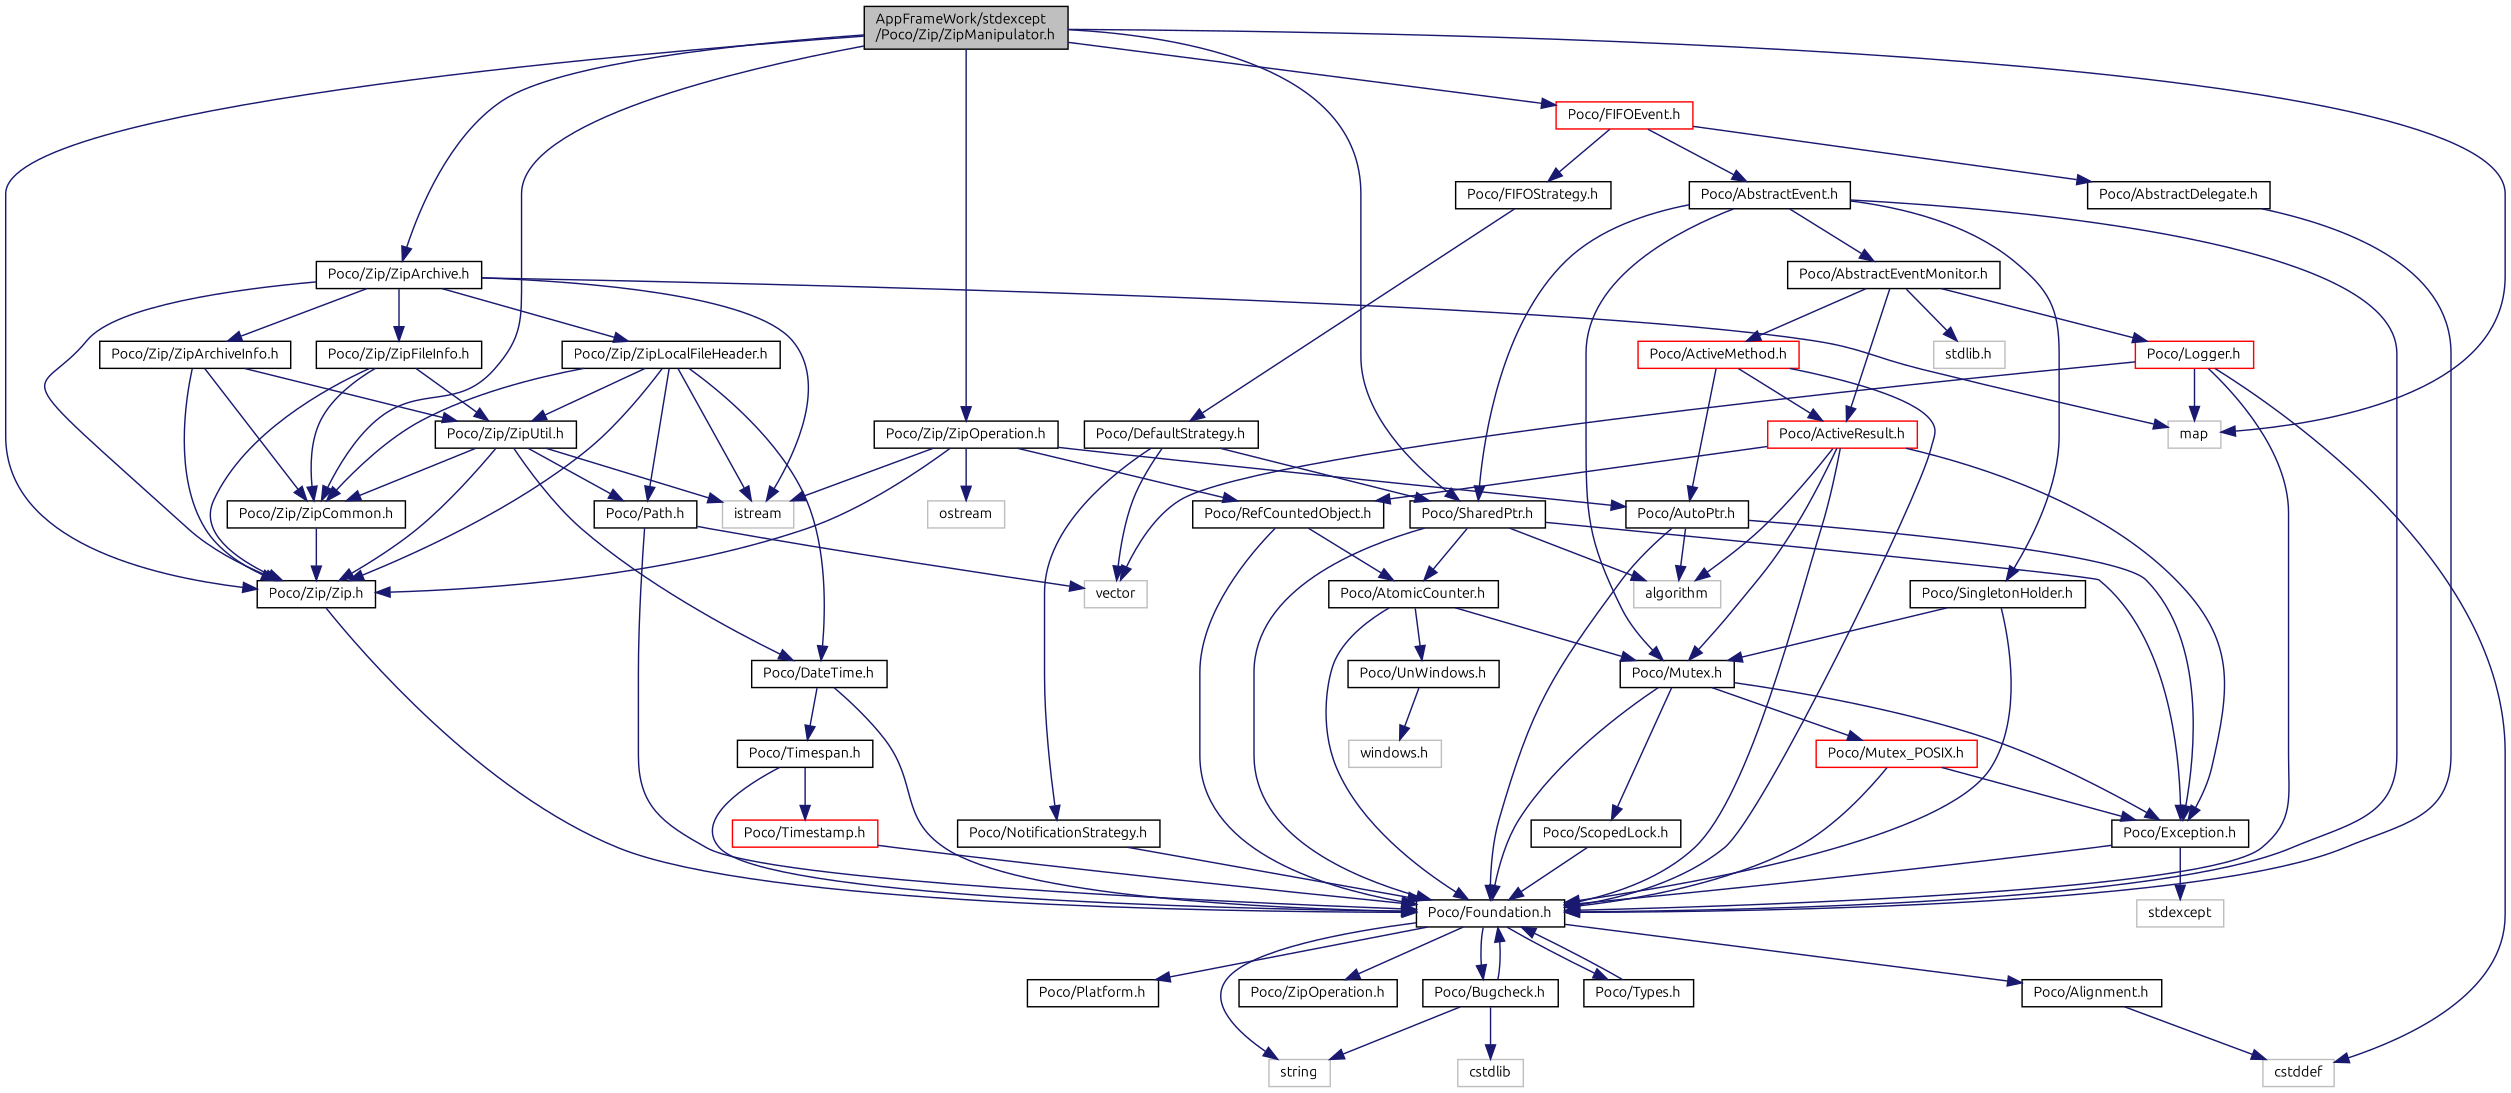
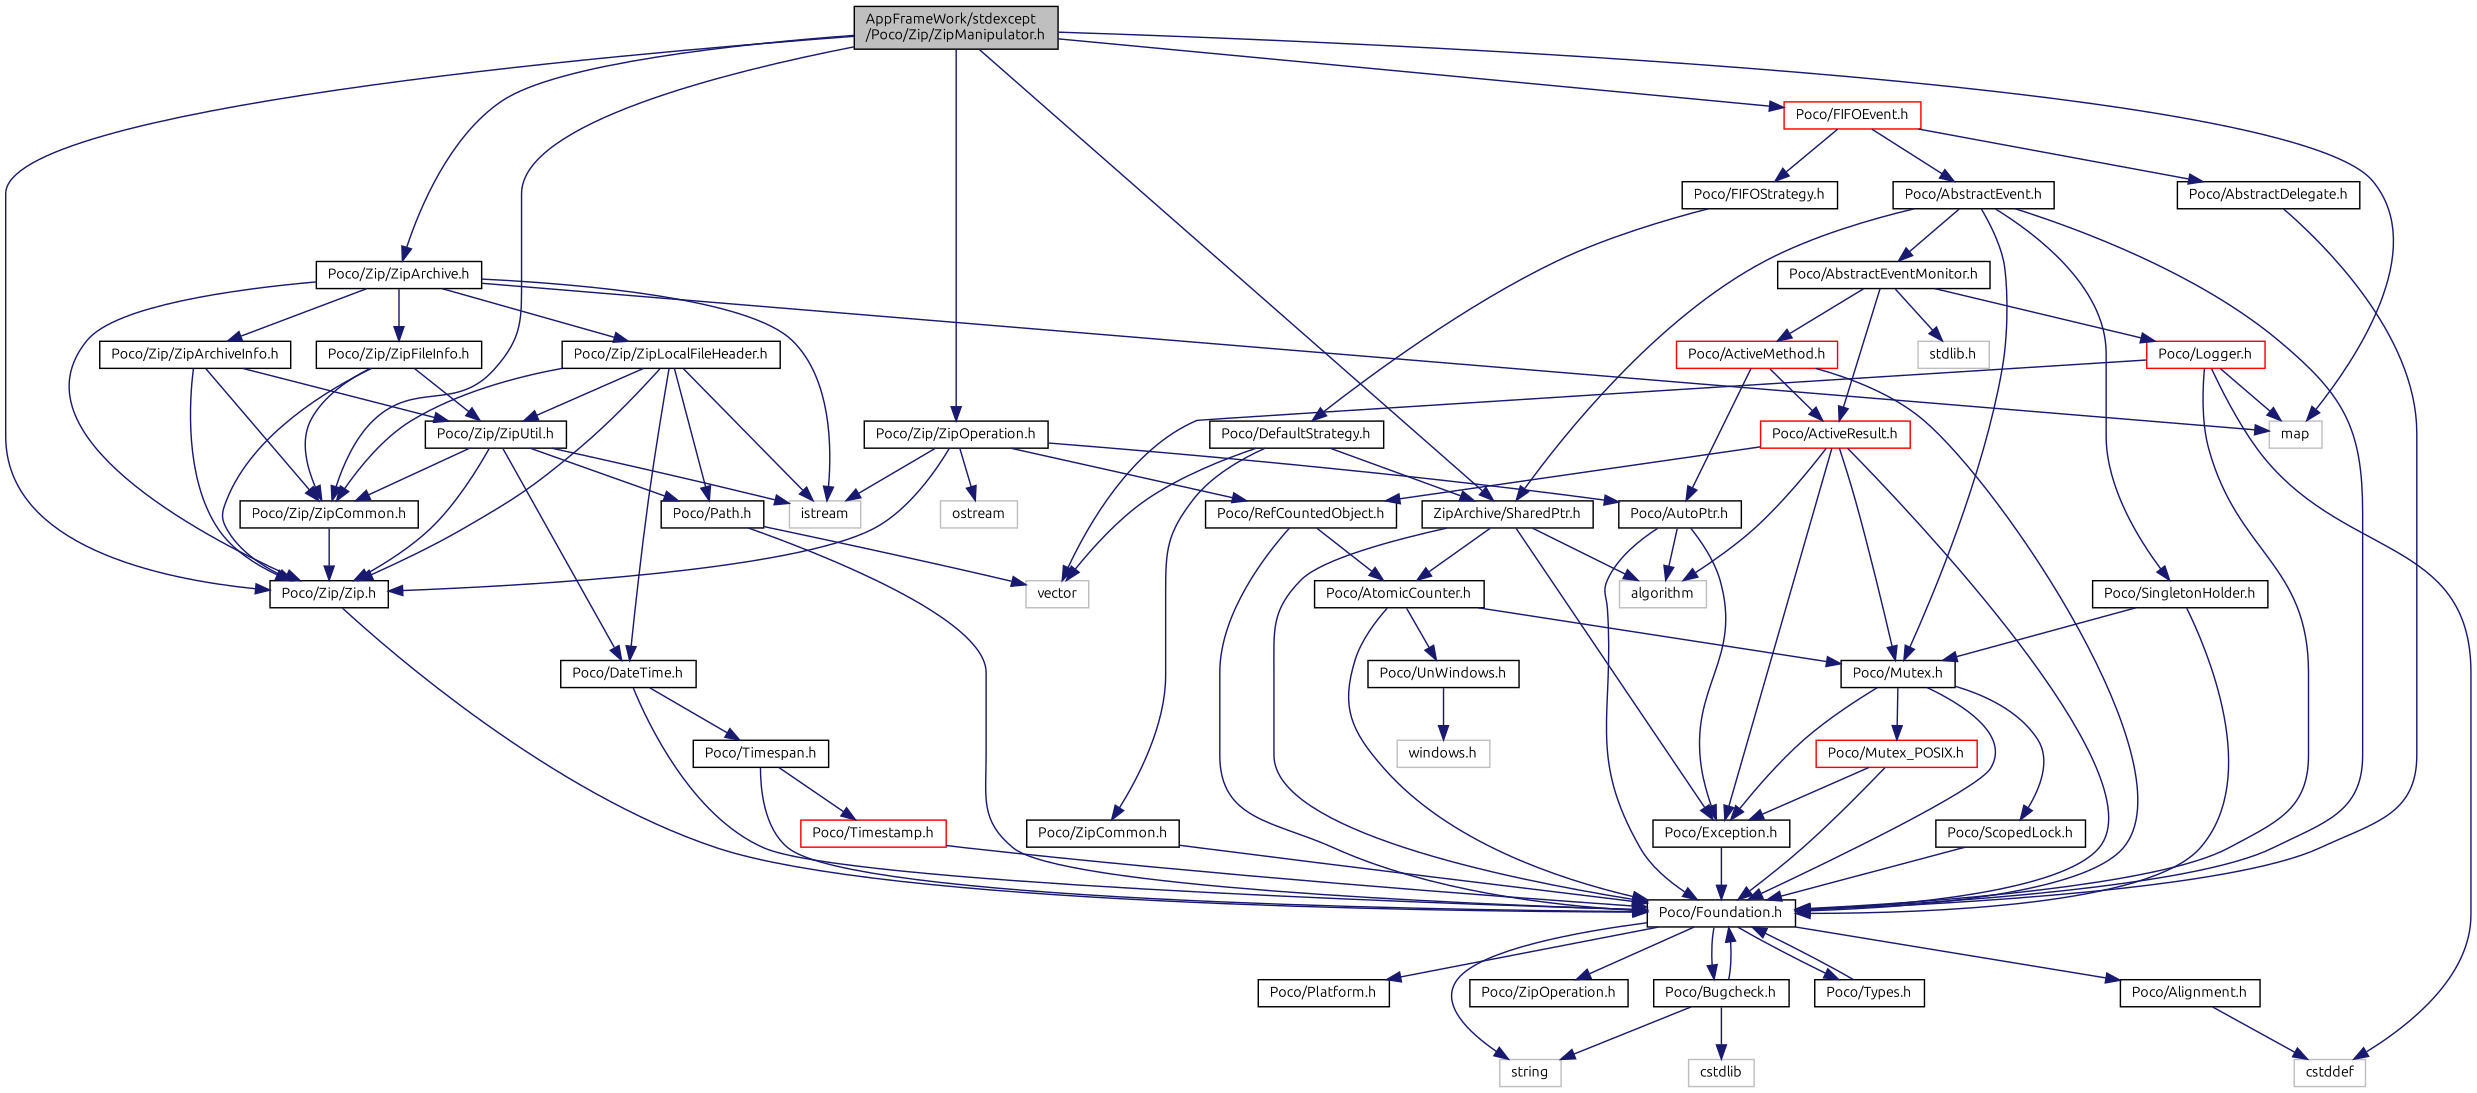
(1478, 514) -> (1508, 514)
(1059, 834) -> (1103, 834)
(2180, 913) -> none
